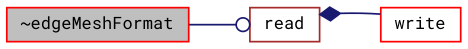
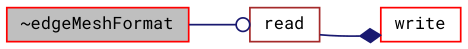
(361, 13) -> (340, 36)
